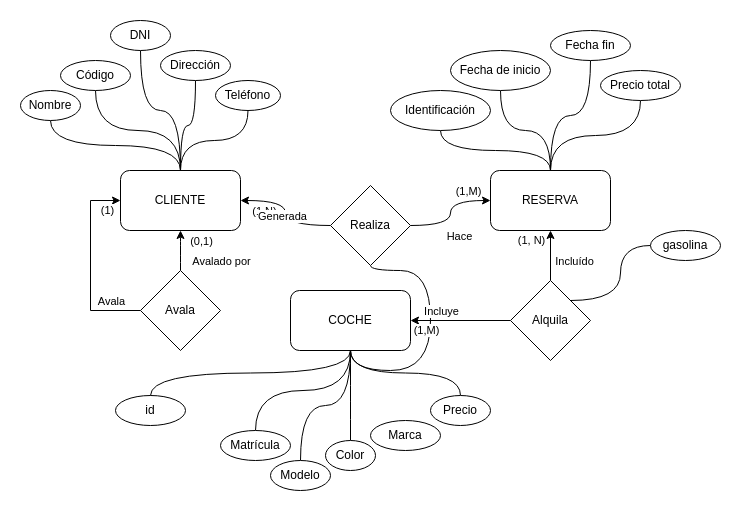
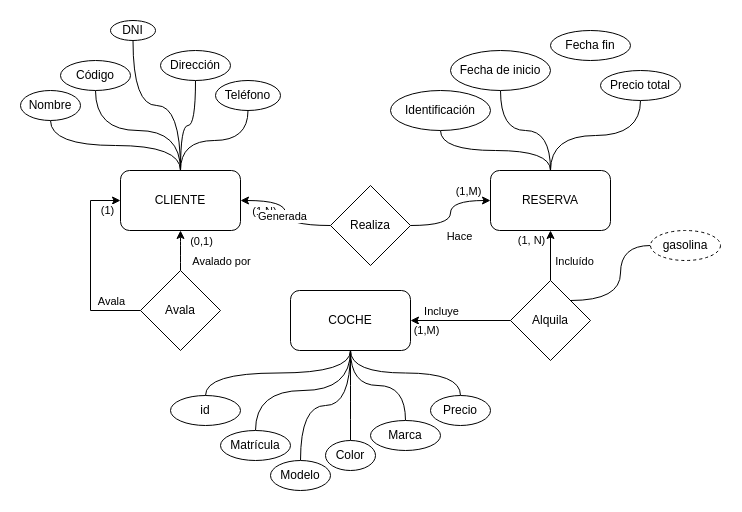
(141, 36) -> (133, 31)
(578, 113) -> none
(686, 246) -> (686, 246)
(411, 273) -> (384, 386)
(151, 411) -> (206, 411)
